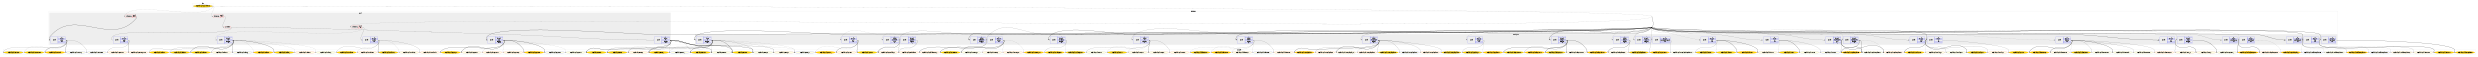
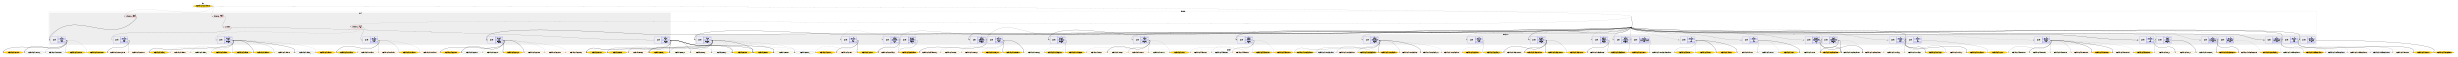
(909, 52) -> (909, 52)
(1556, 52) -> none
